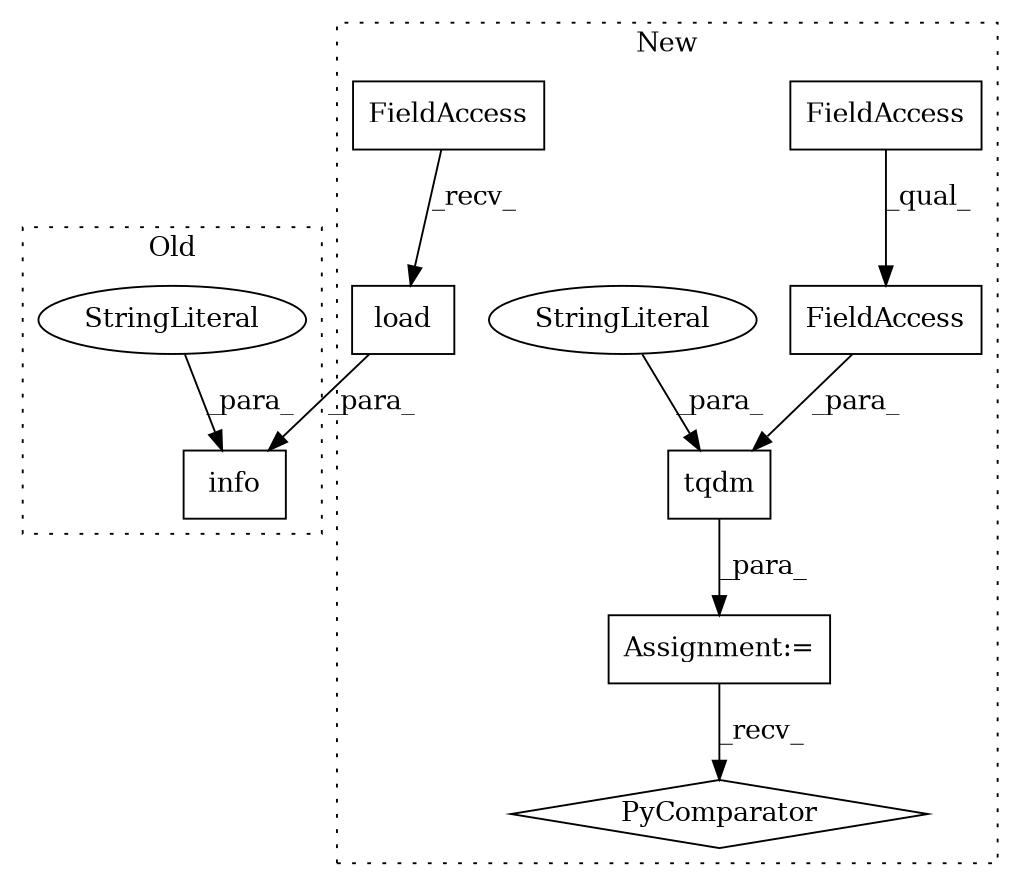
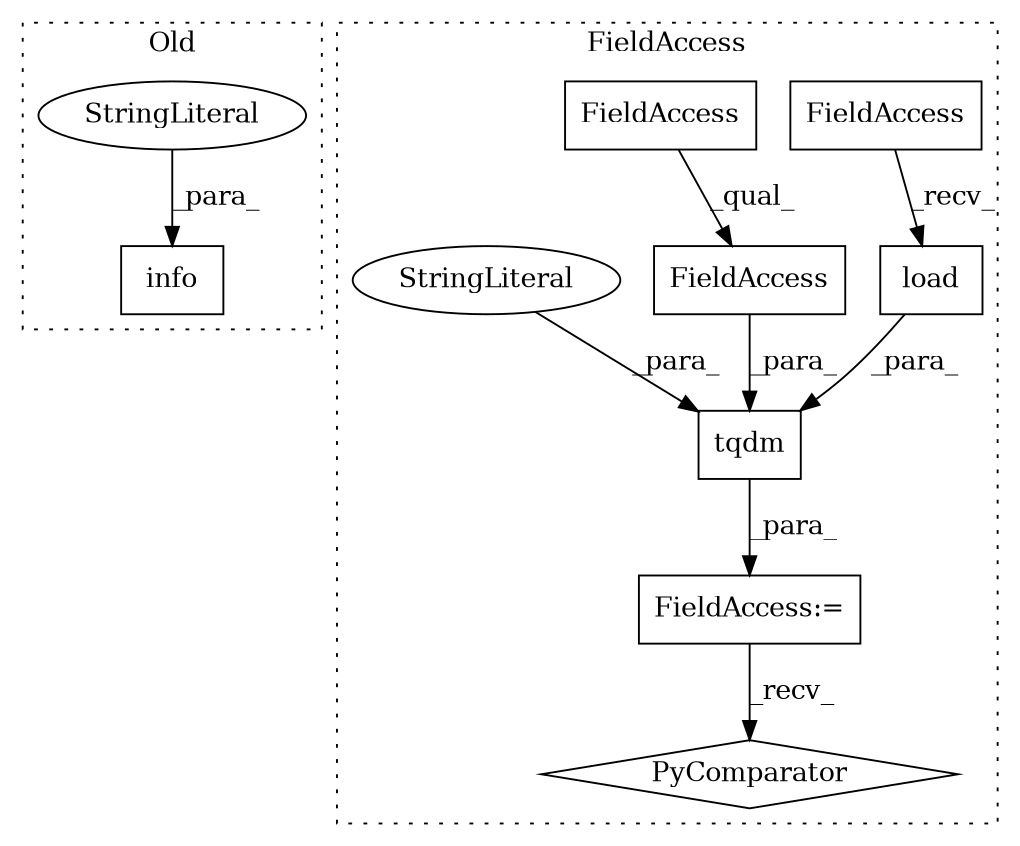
(667, 44) -> (667, 44)
(309, 412) -> (863, 359)
(719, 649) -> (750, 610)
